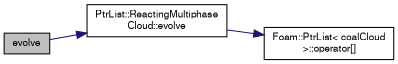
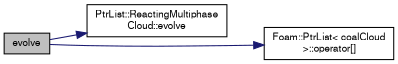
(240, 32) -> (152, 46)
